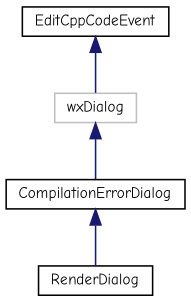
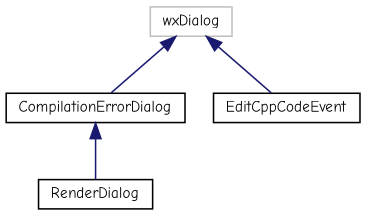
(96, 73) -> (245, 70)
